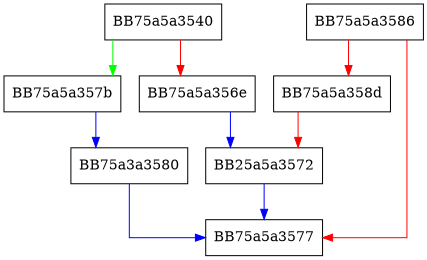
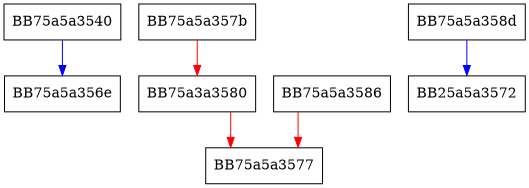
(113, 53) -> none
(180, 53) -> (62, 53)
(349, 53) -> none
(96, 125) -> (197, 53)
(230, 125) -> none
(298, 125) -> (467, 53)
(264, 197) -> none
(135, 238) -> (231, 125)
